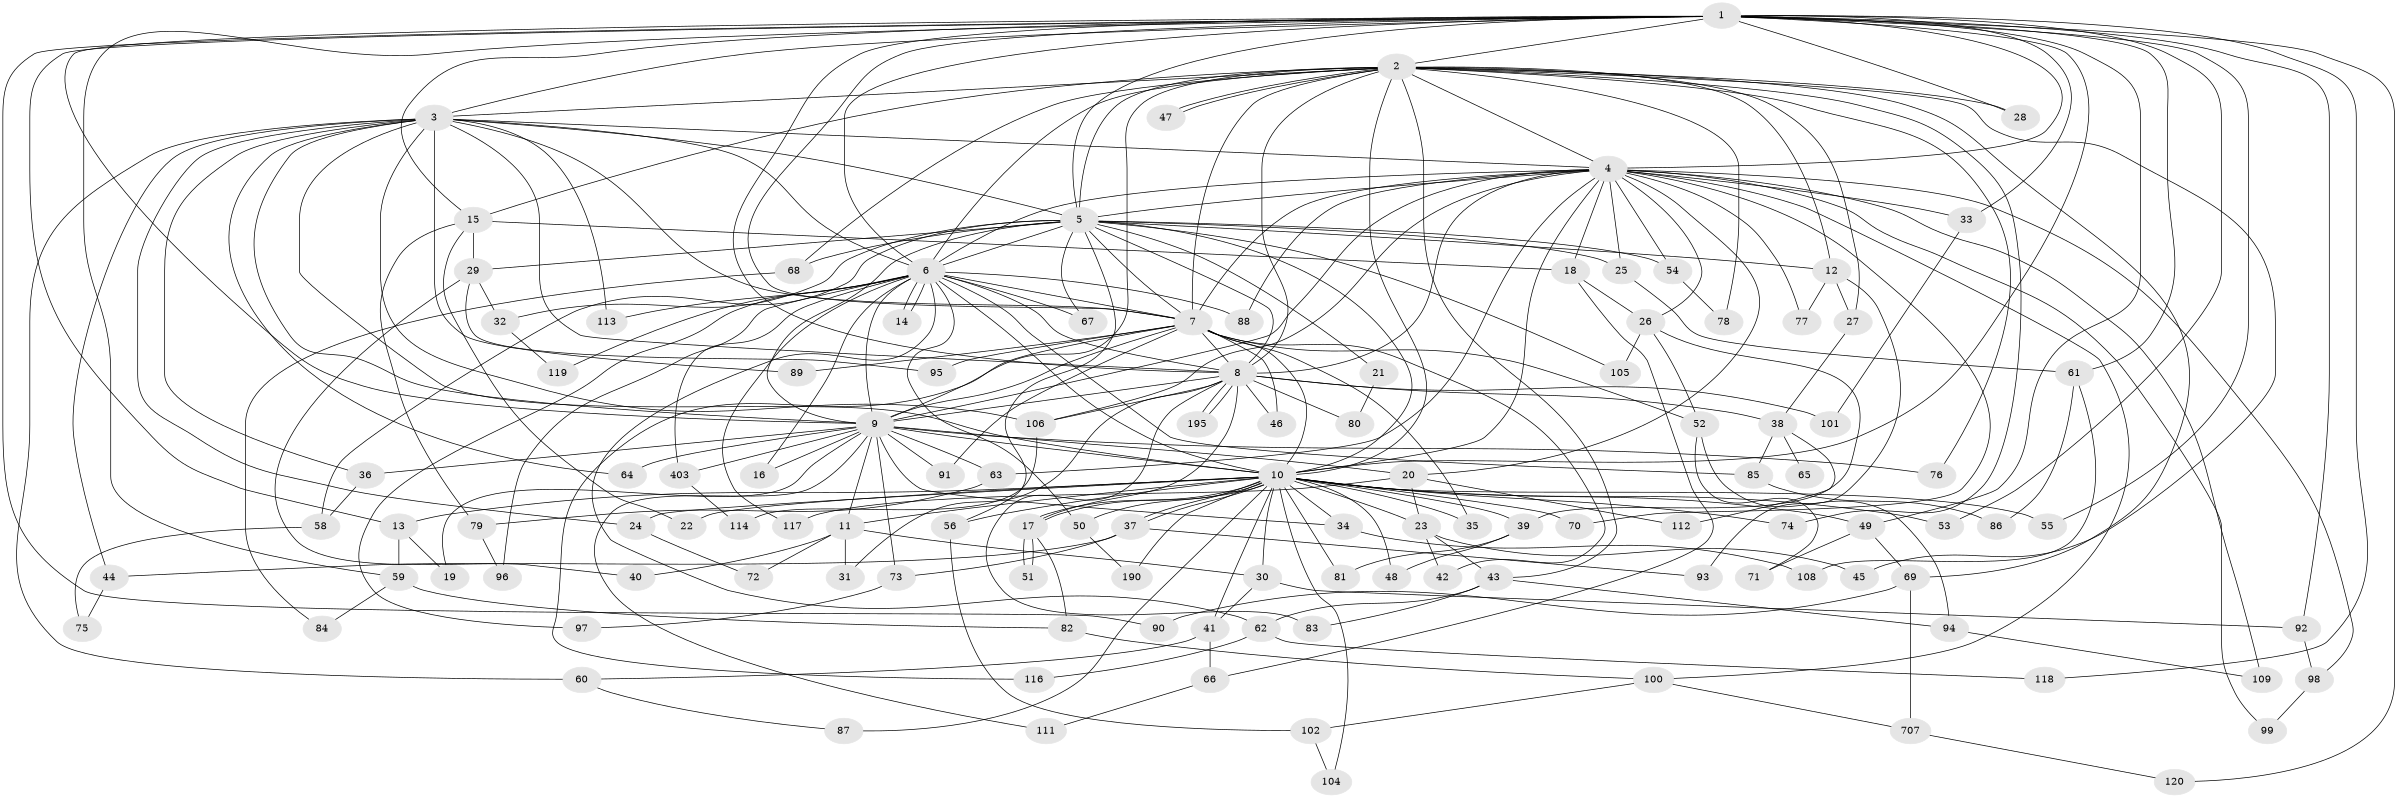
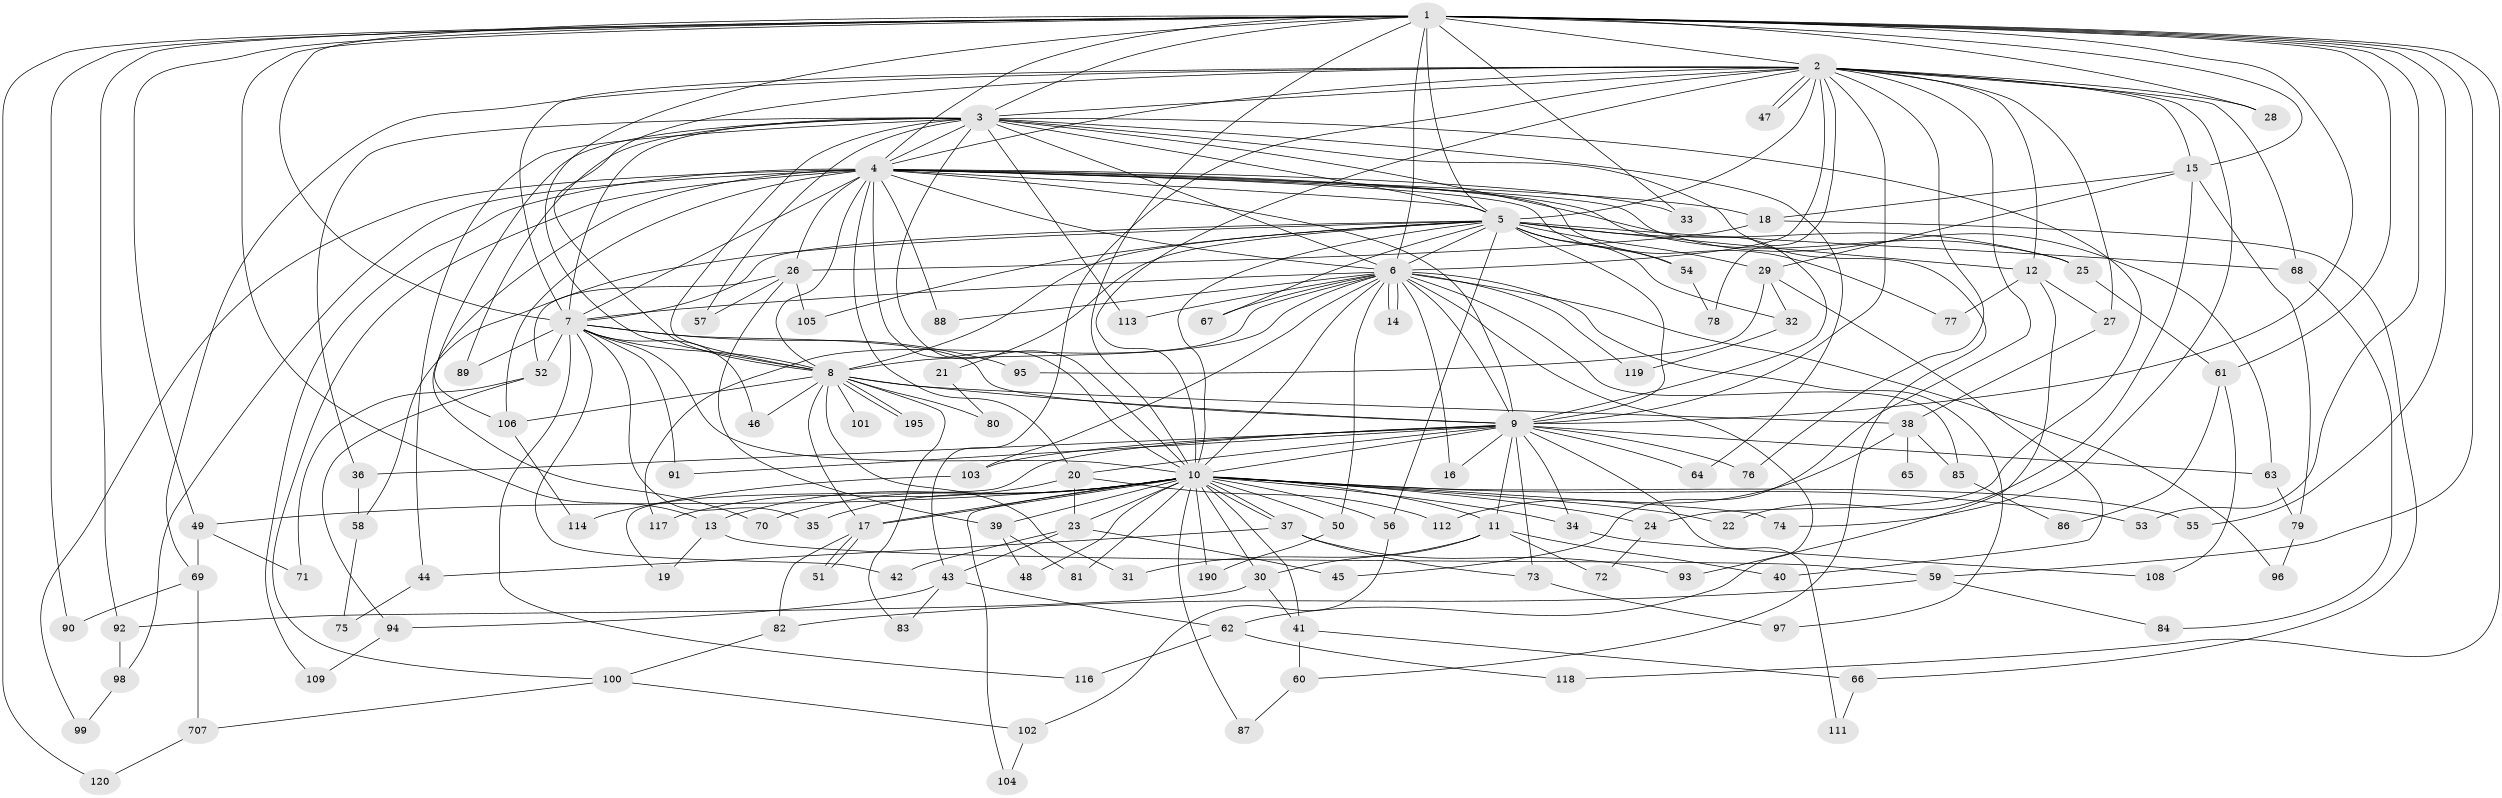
none -> (700, 322)
(1898, 322) -> none
(680, 476) -> (971, 476)
